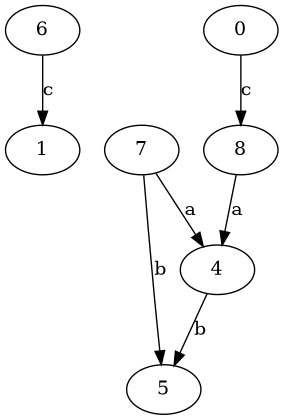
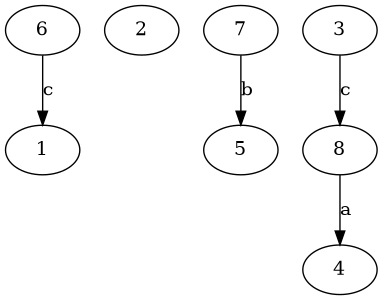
none -> (142, 30)
(241, 30) -> (340, 30)
(176, 204) -> none
(193, 323) -> none
